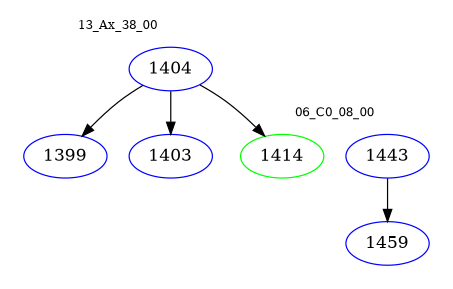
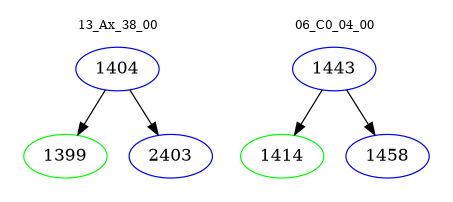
(239, 112) -> (312, 107)
(335, 113) -> (335, 26)
(65, 156) -> (65, 156)
(171, 156) -> (171, 156)
(388, 243) -> (388, 156)
